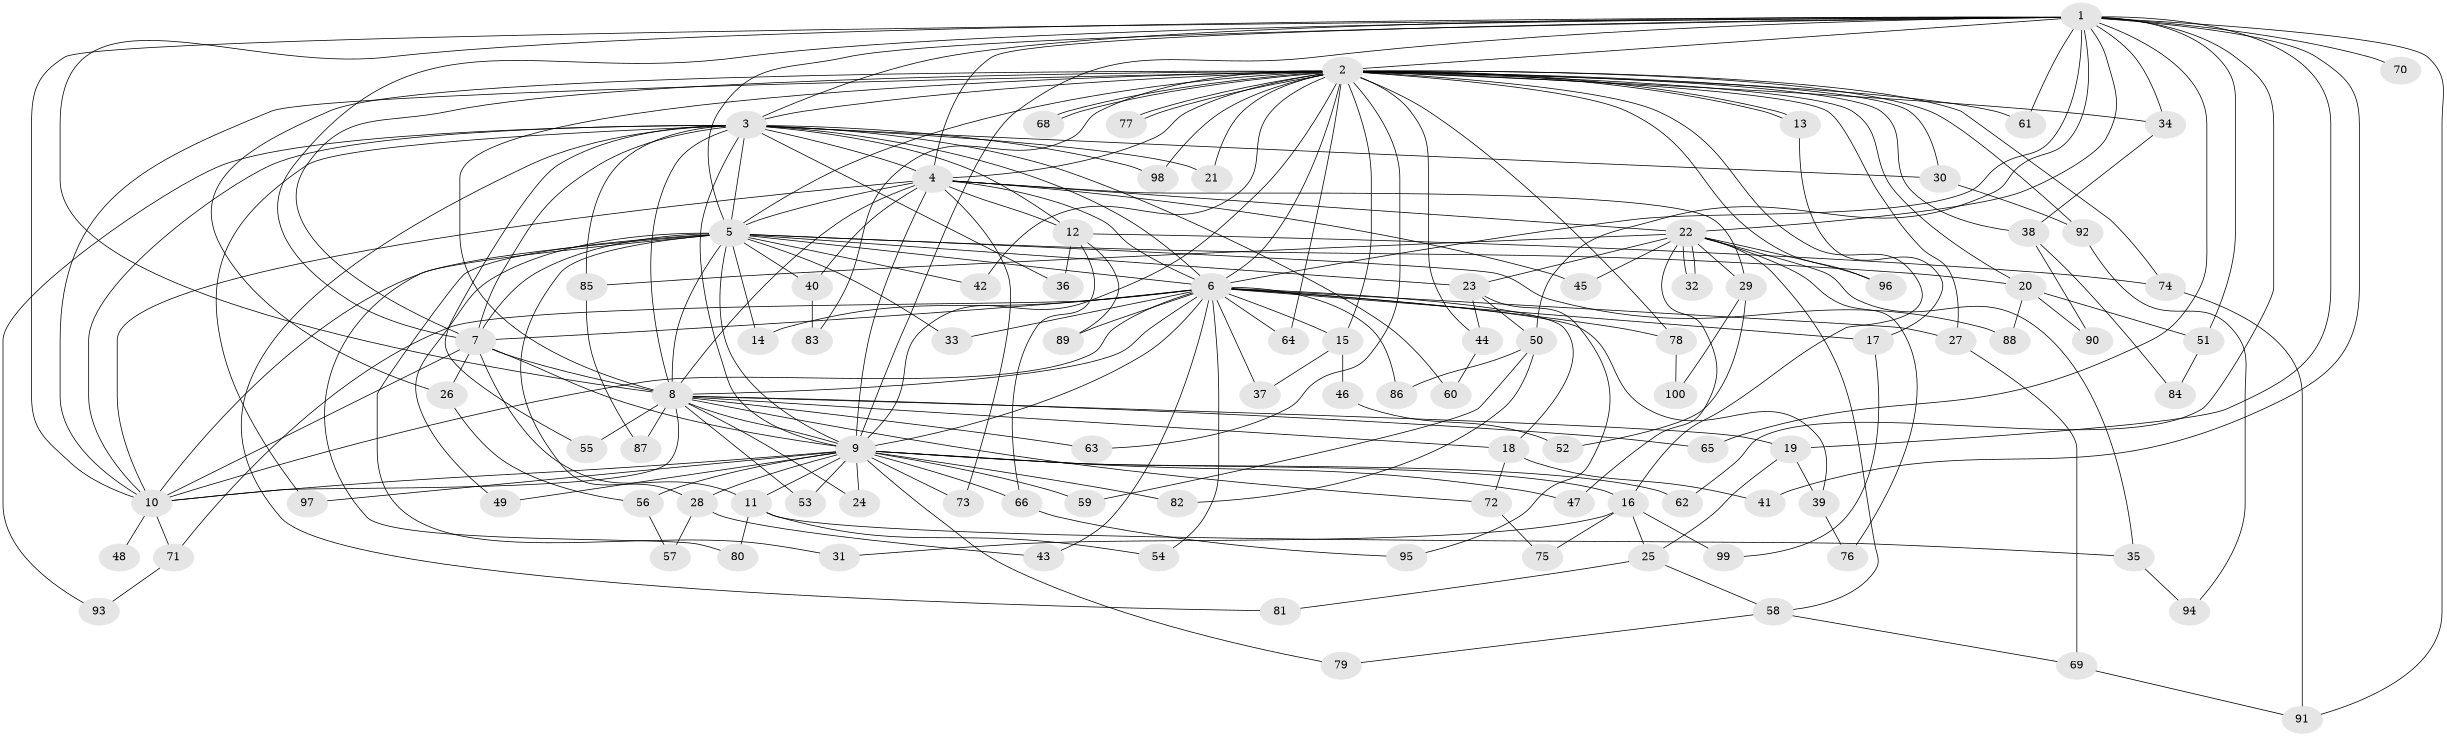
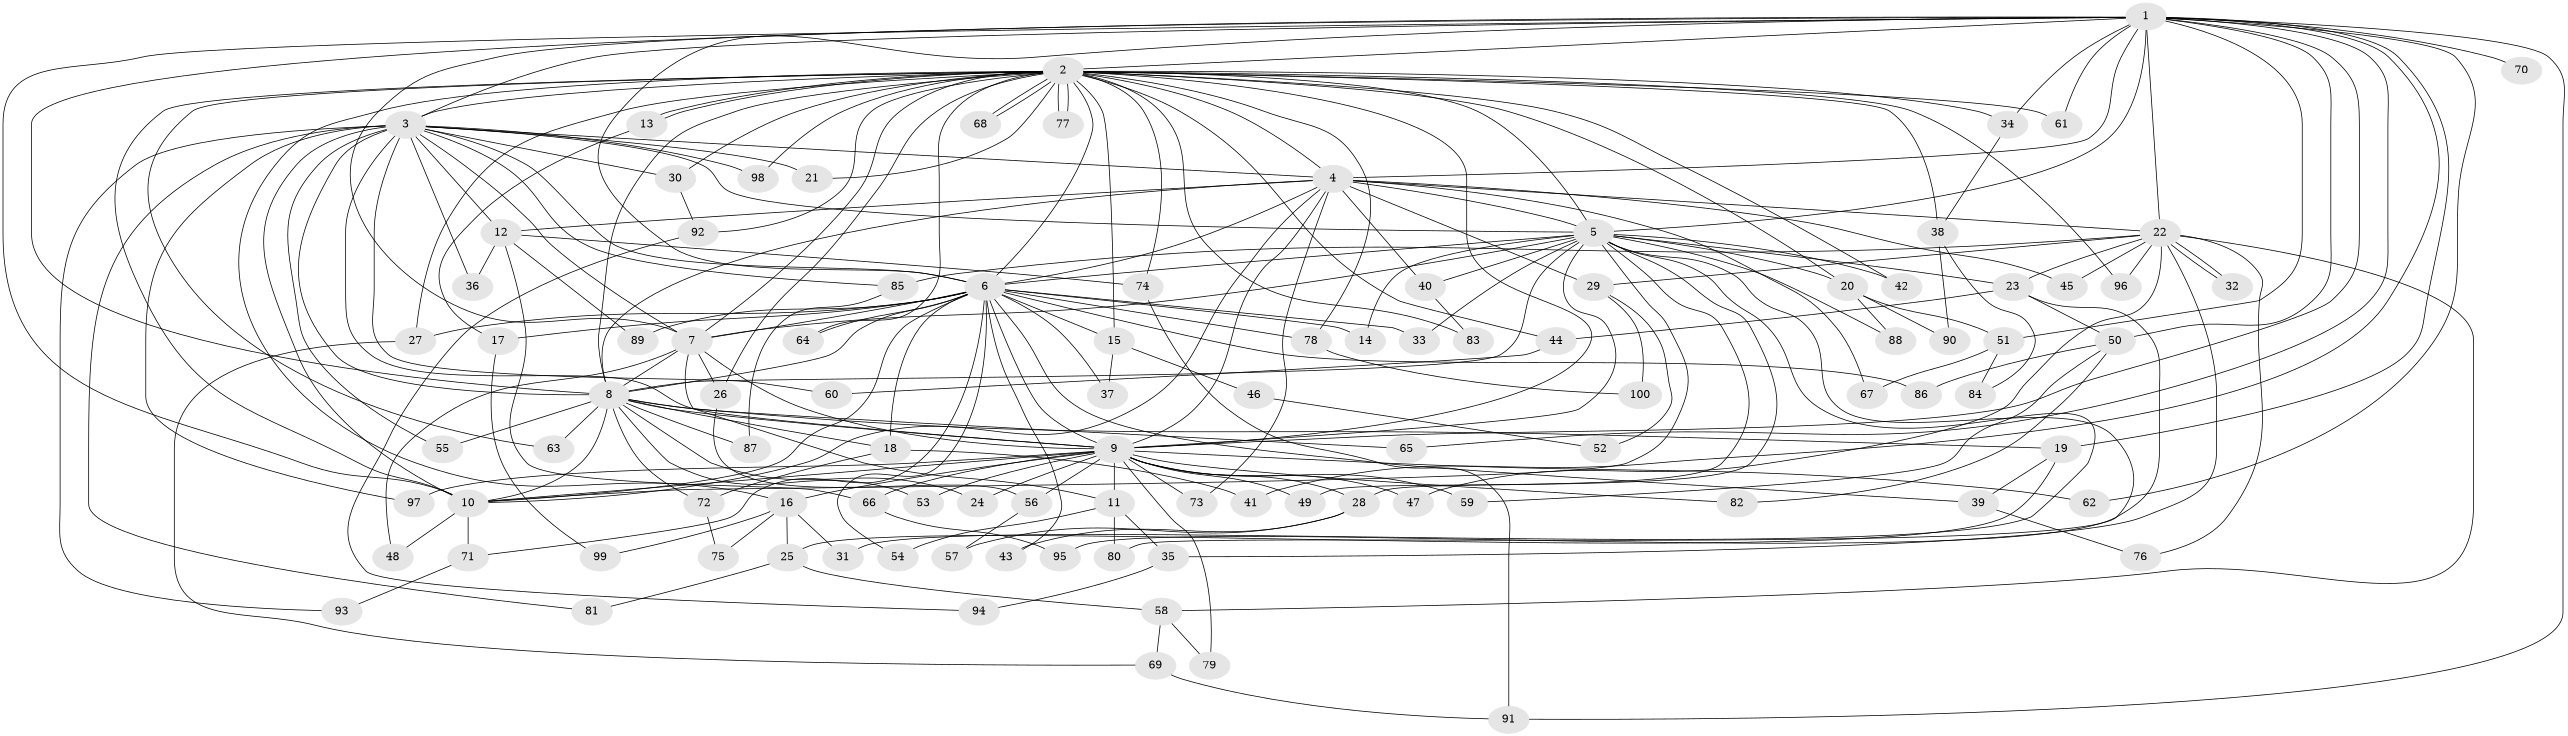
none -> (1867, 395)
(314, 422) -> (475, 399)
